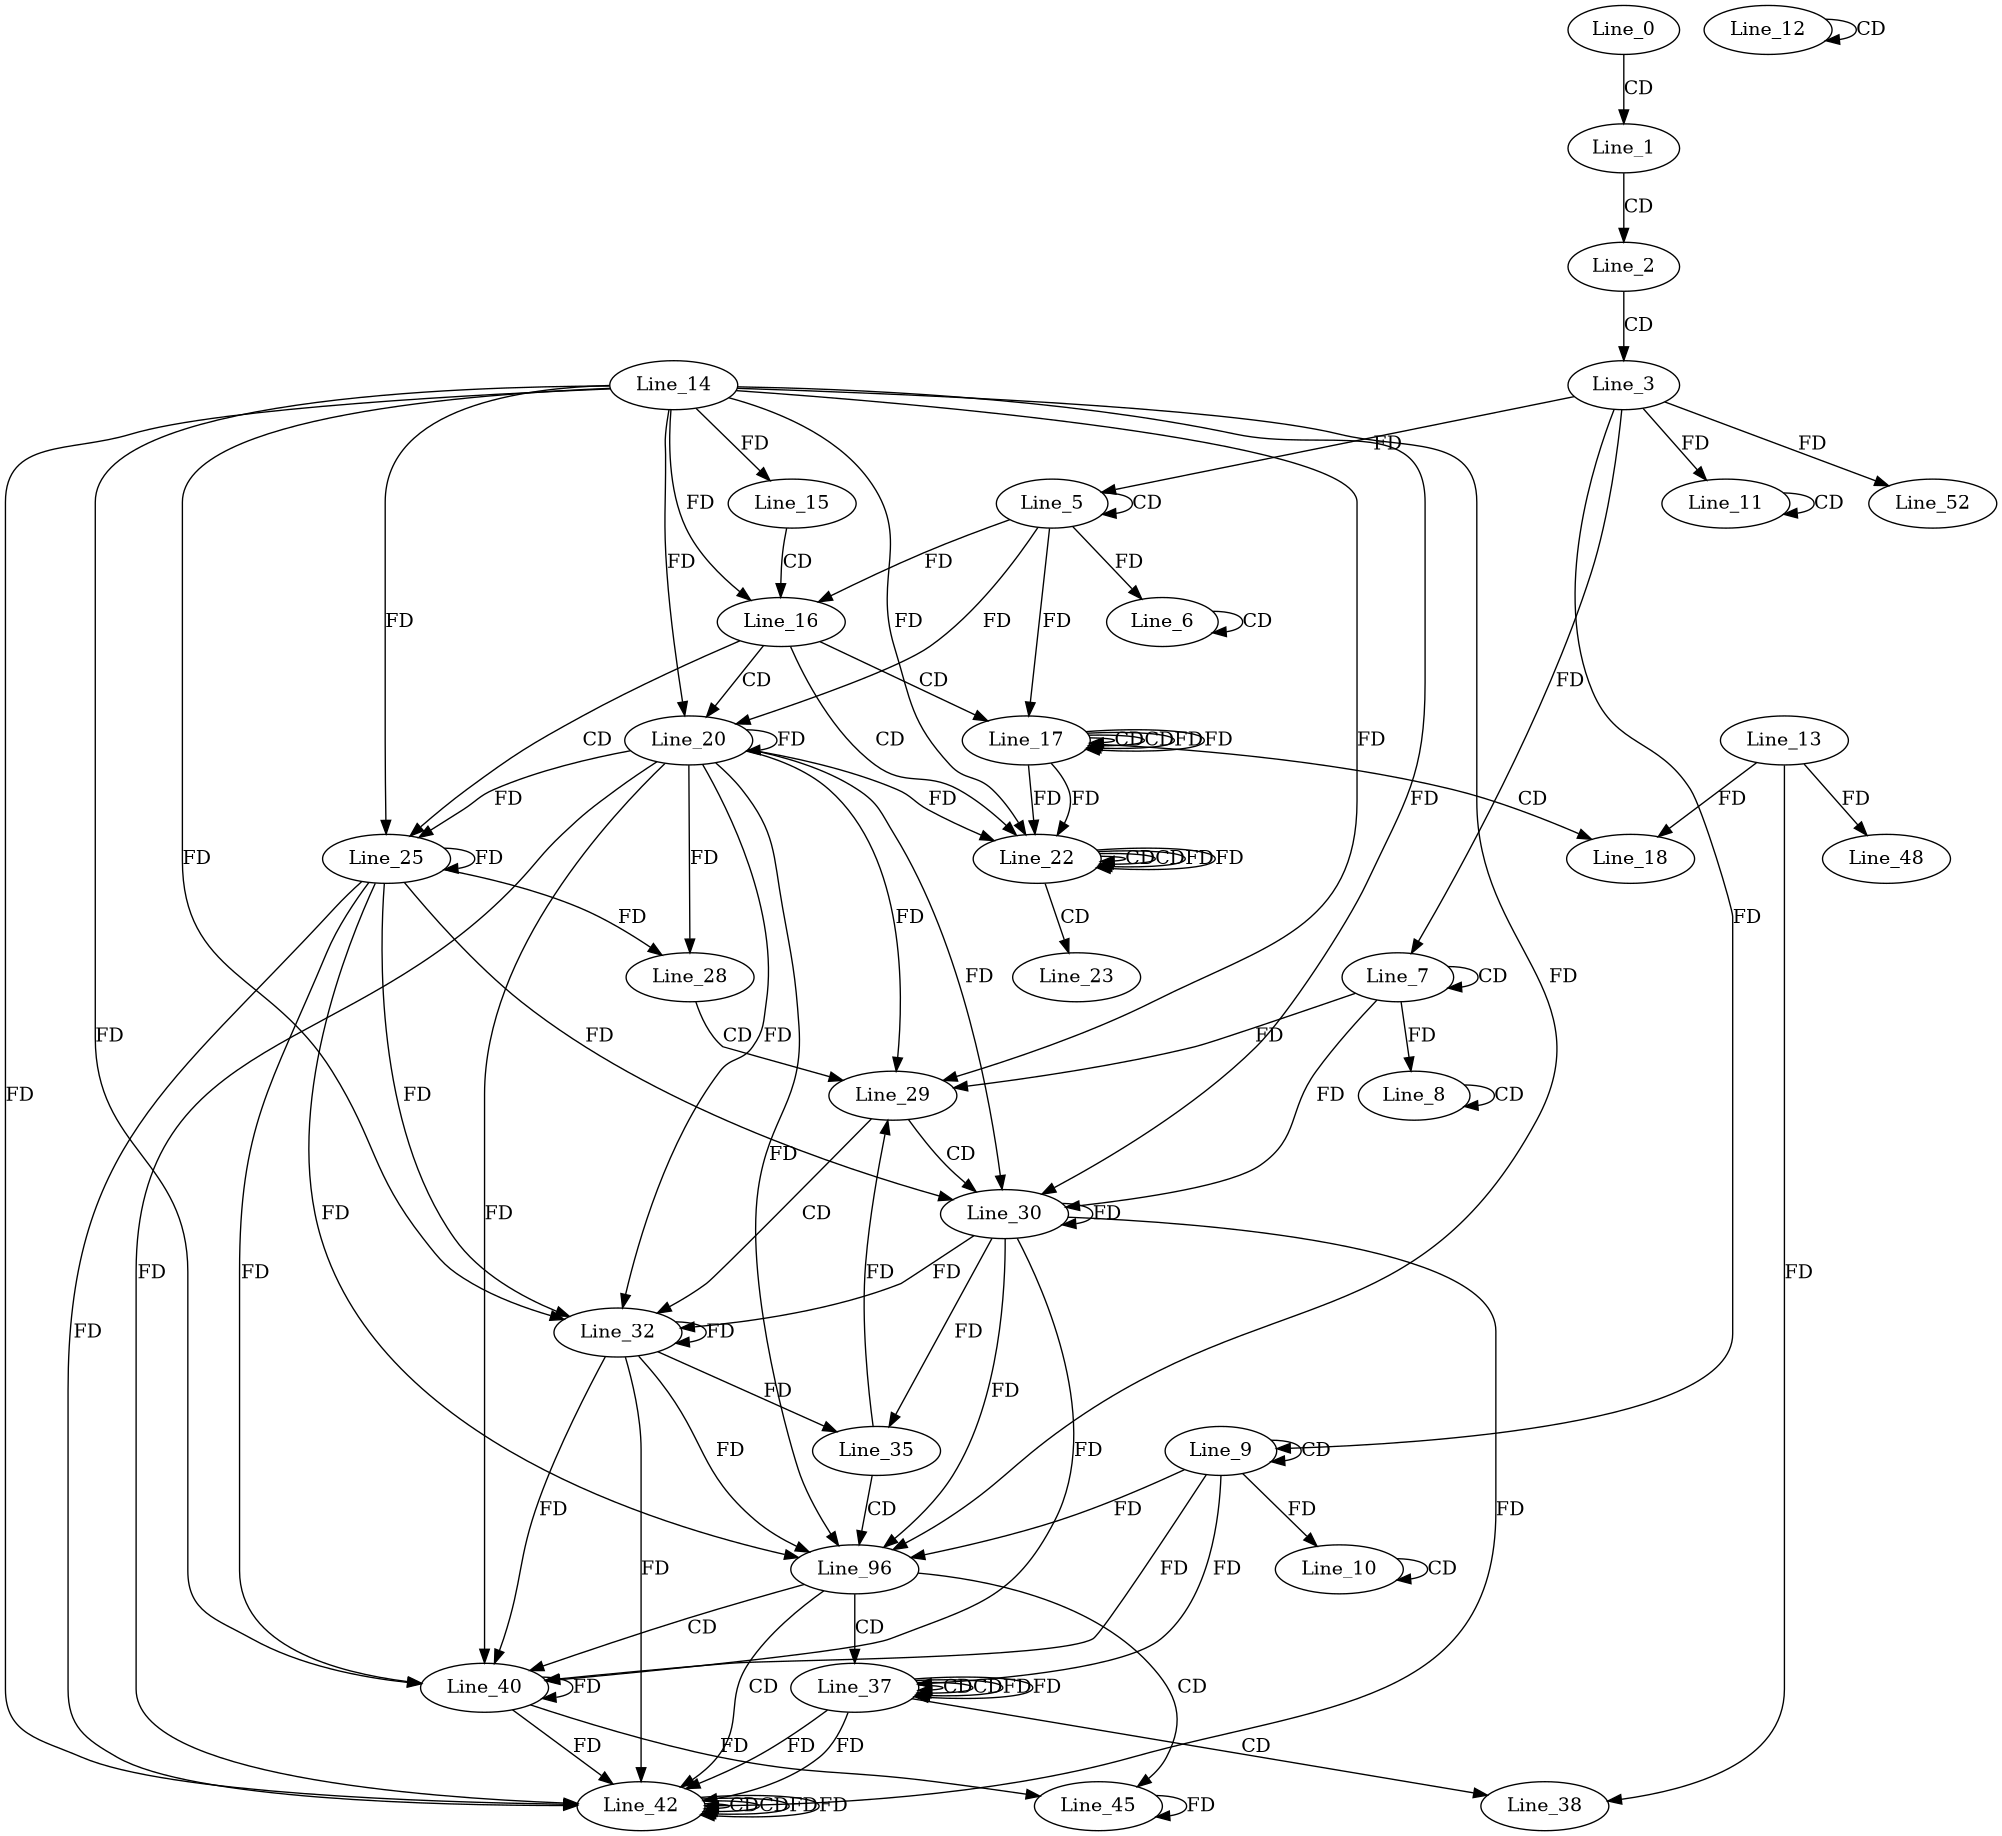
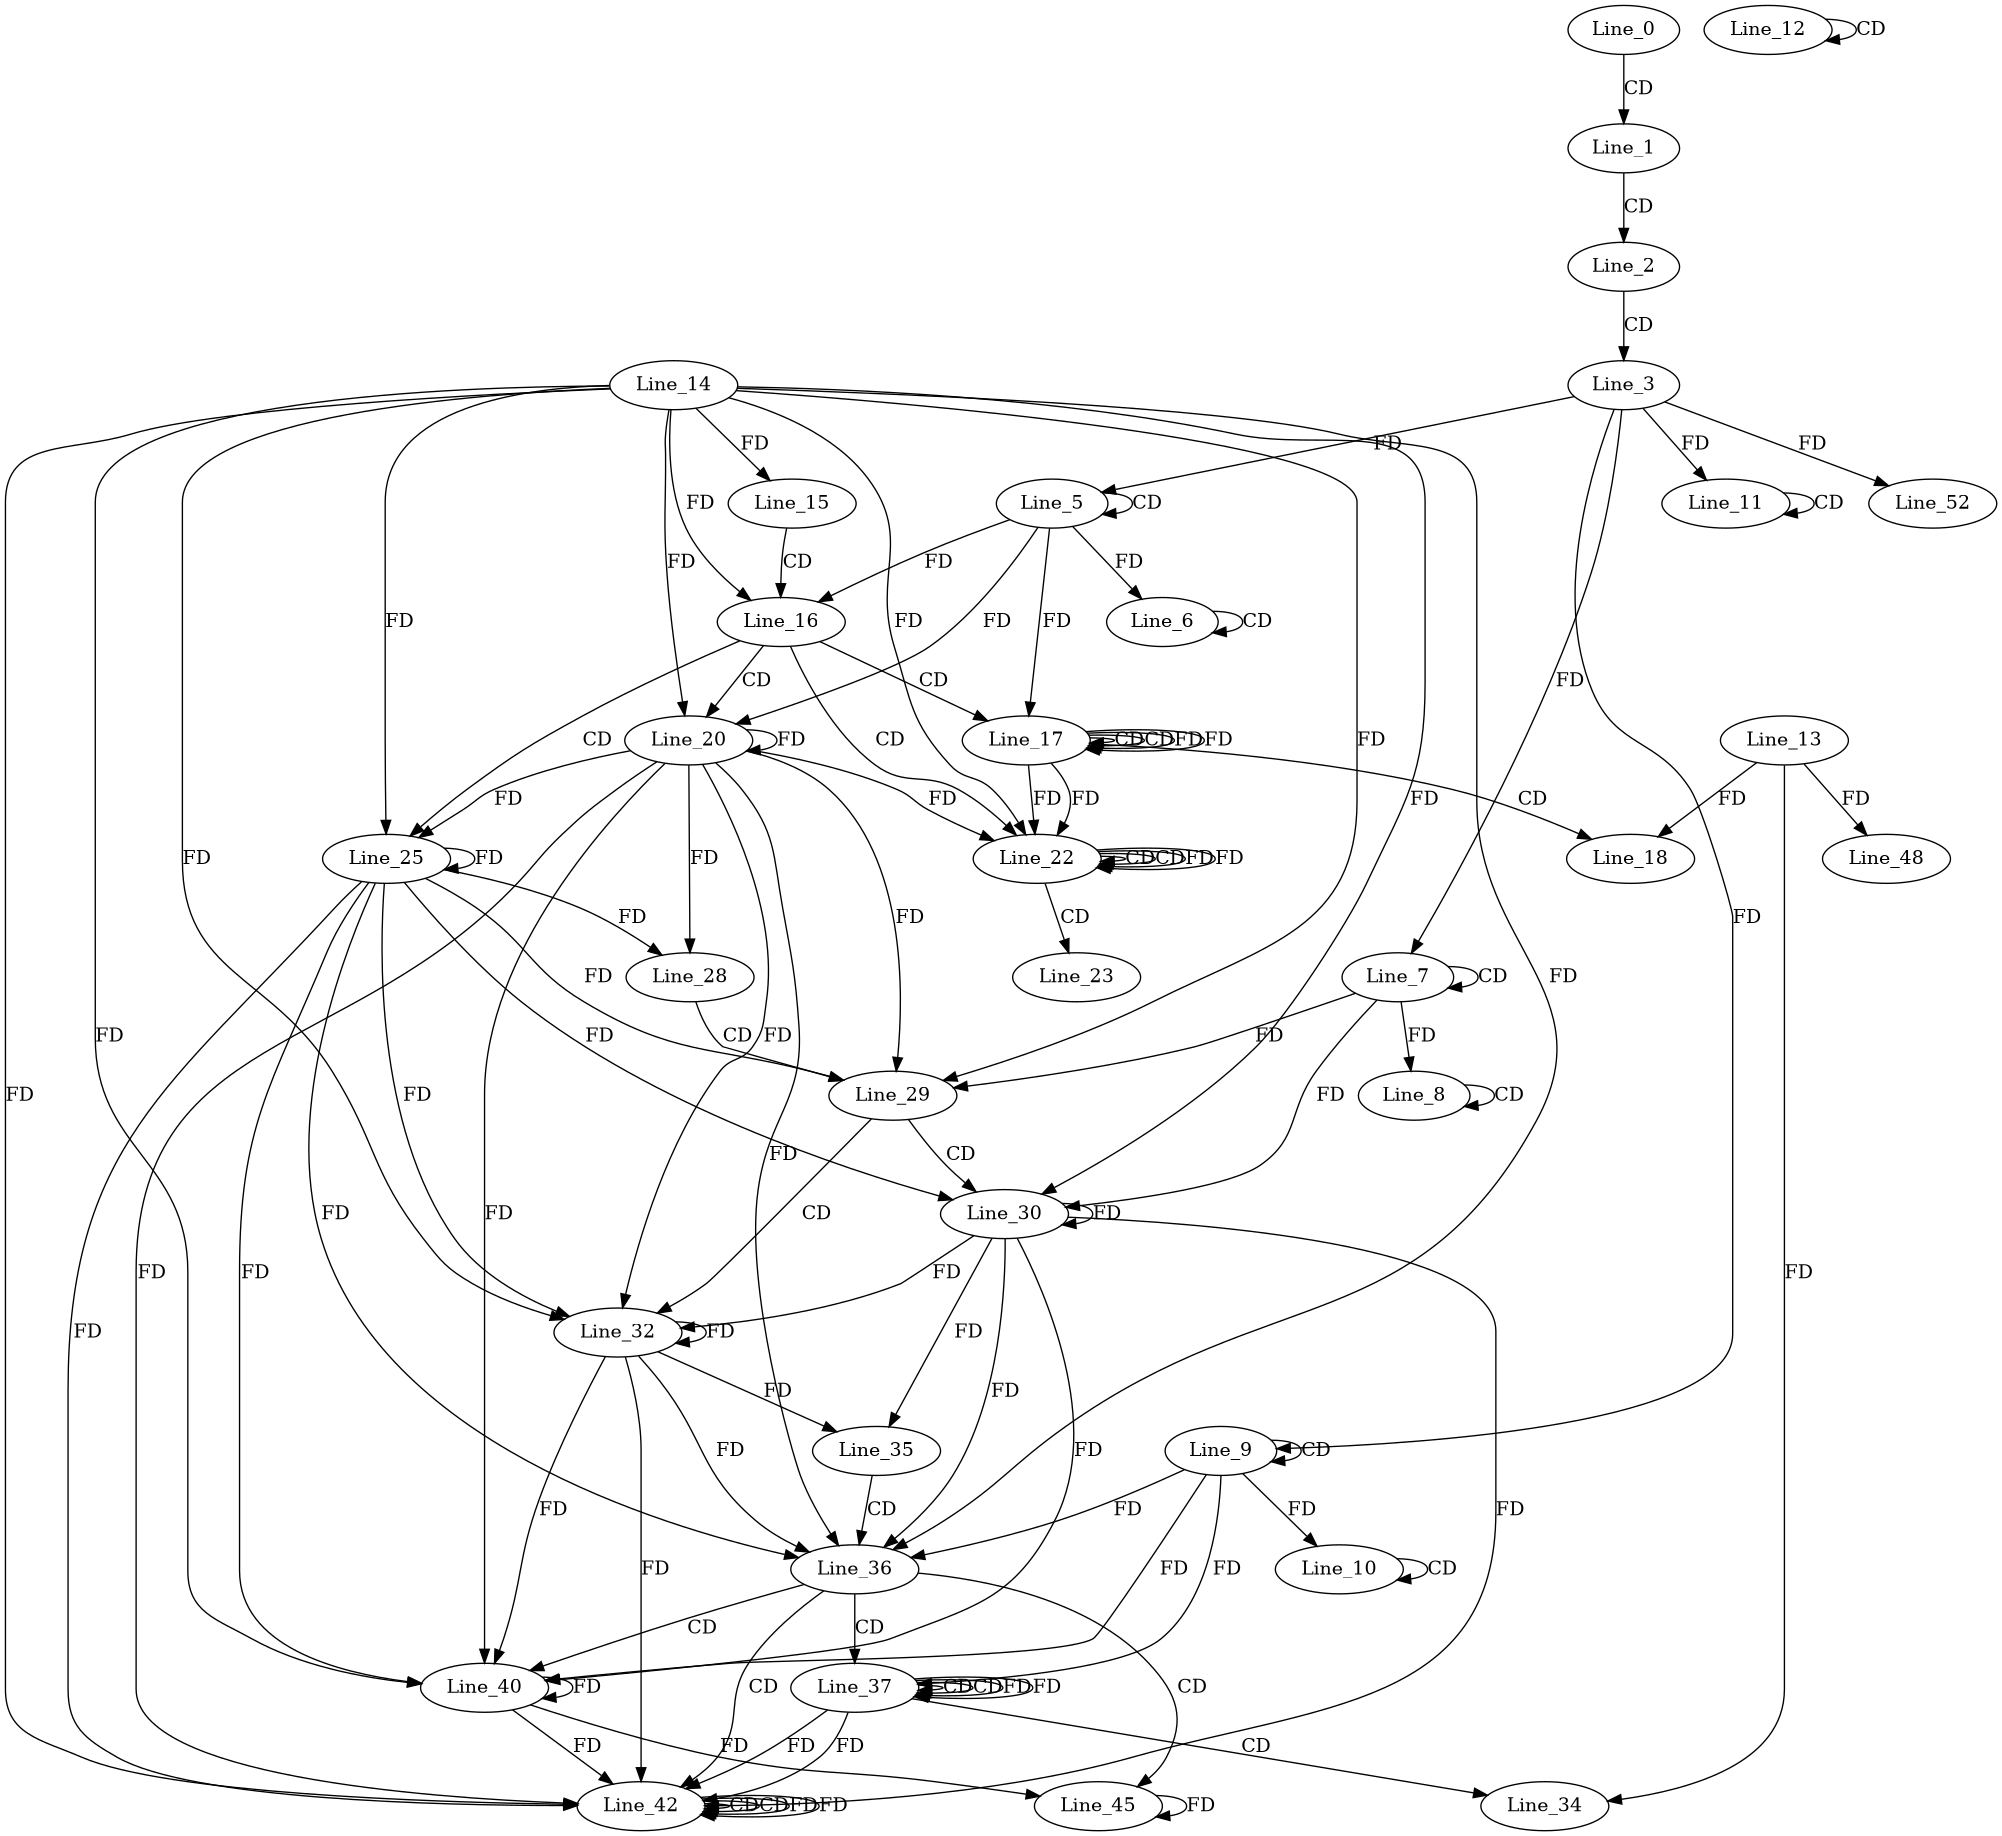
(935, 917) -> none
(865, 1280) -> (609, 1016)
(855, 1569) -> (855, 1569)
(1545, 1806) -> (1545, 1806)
